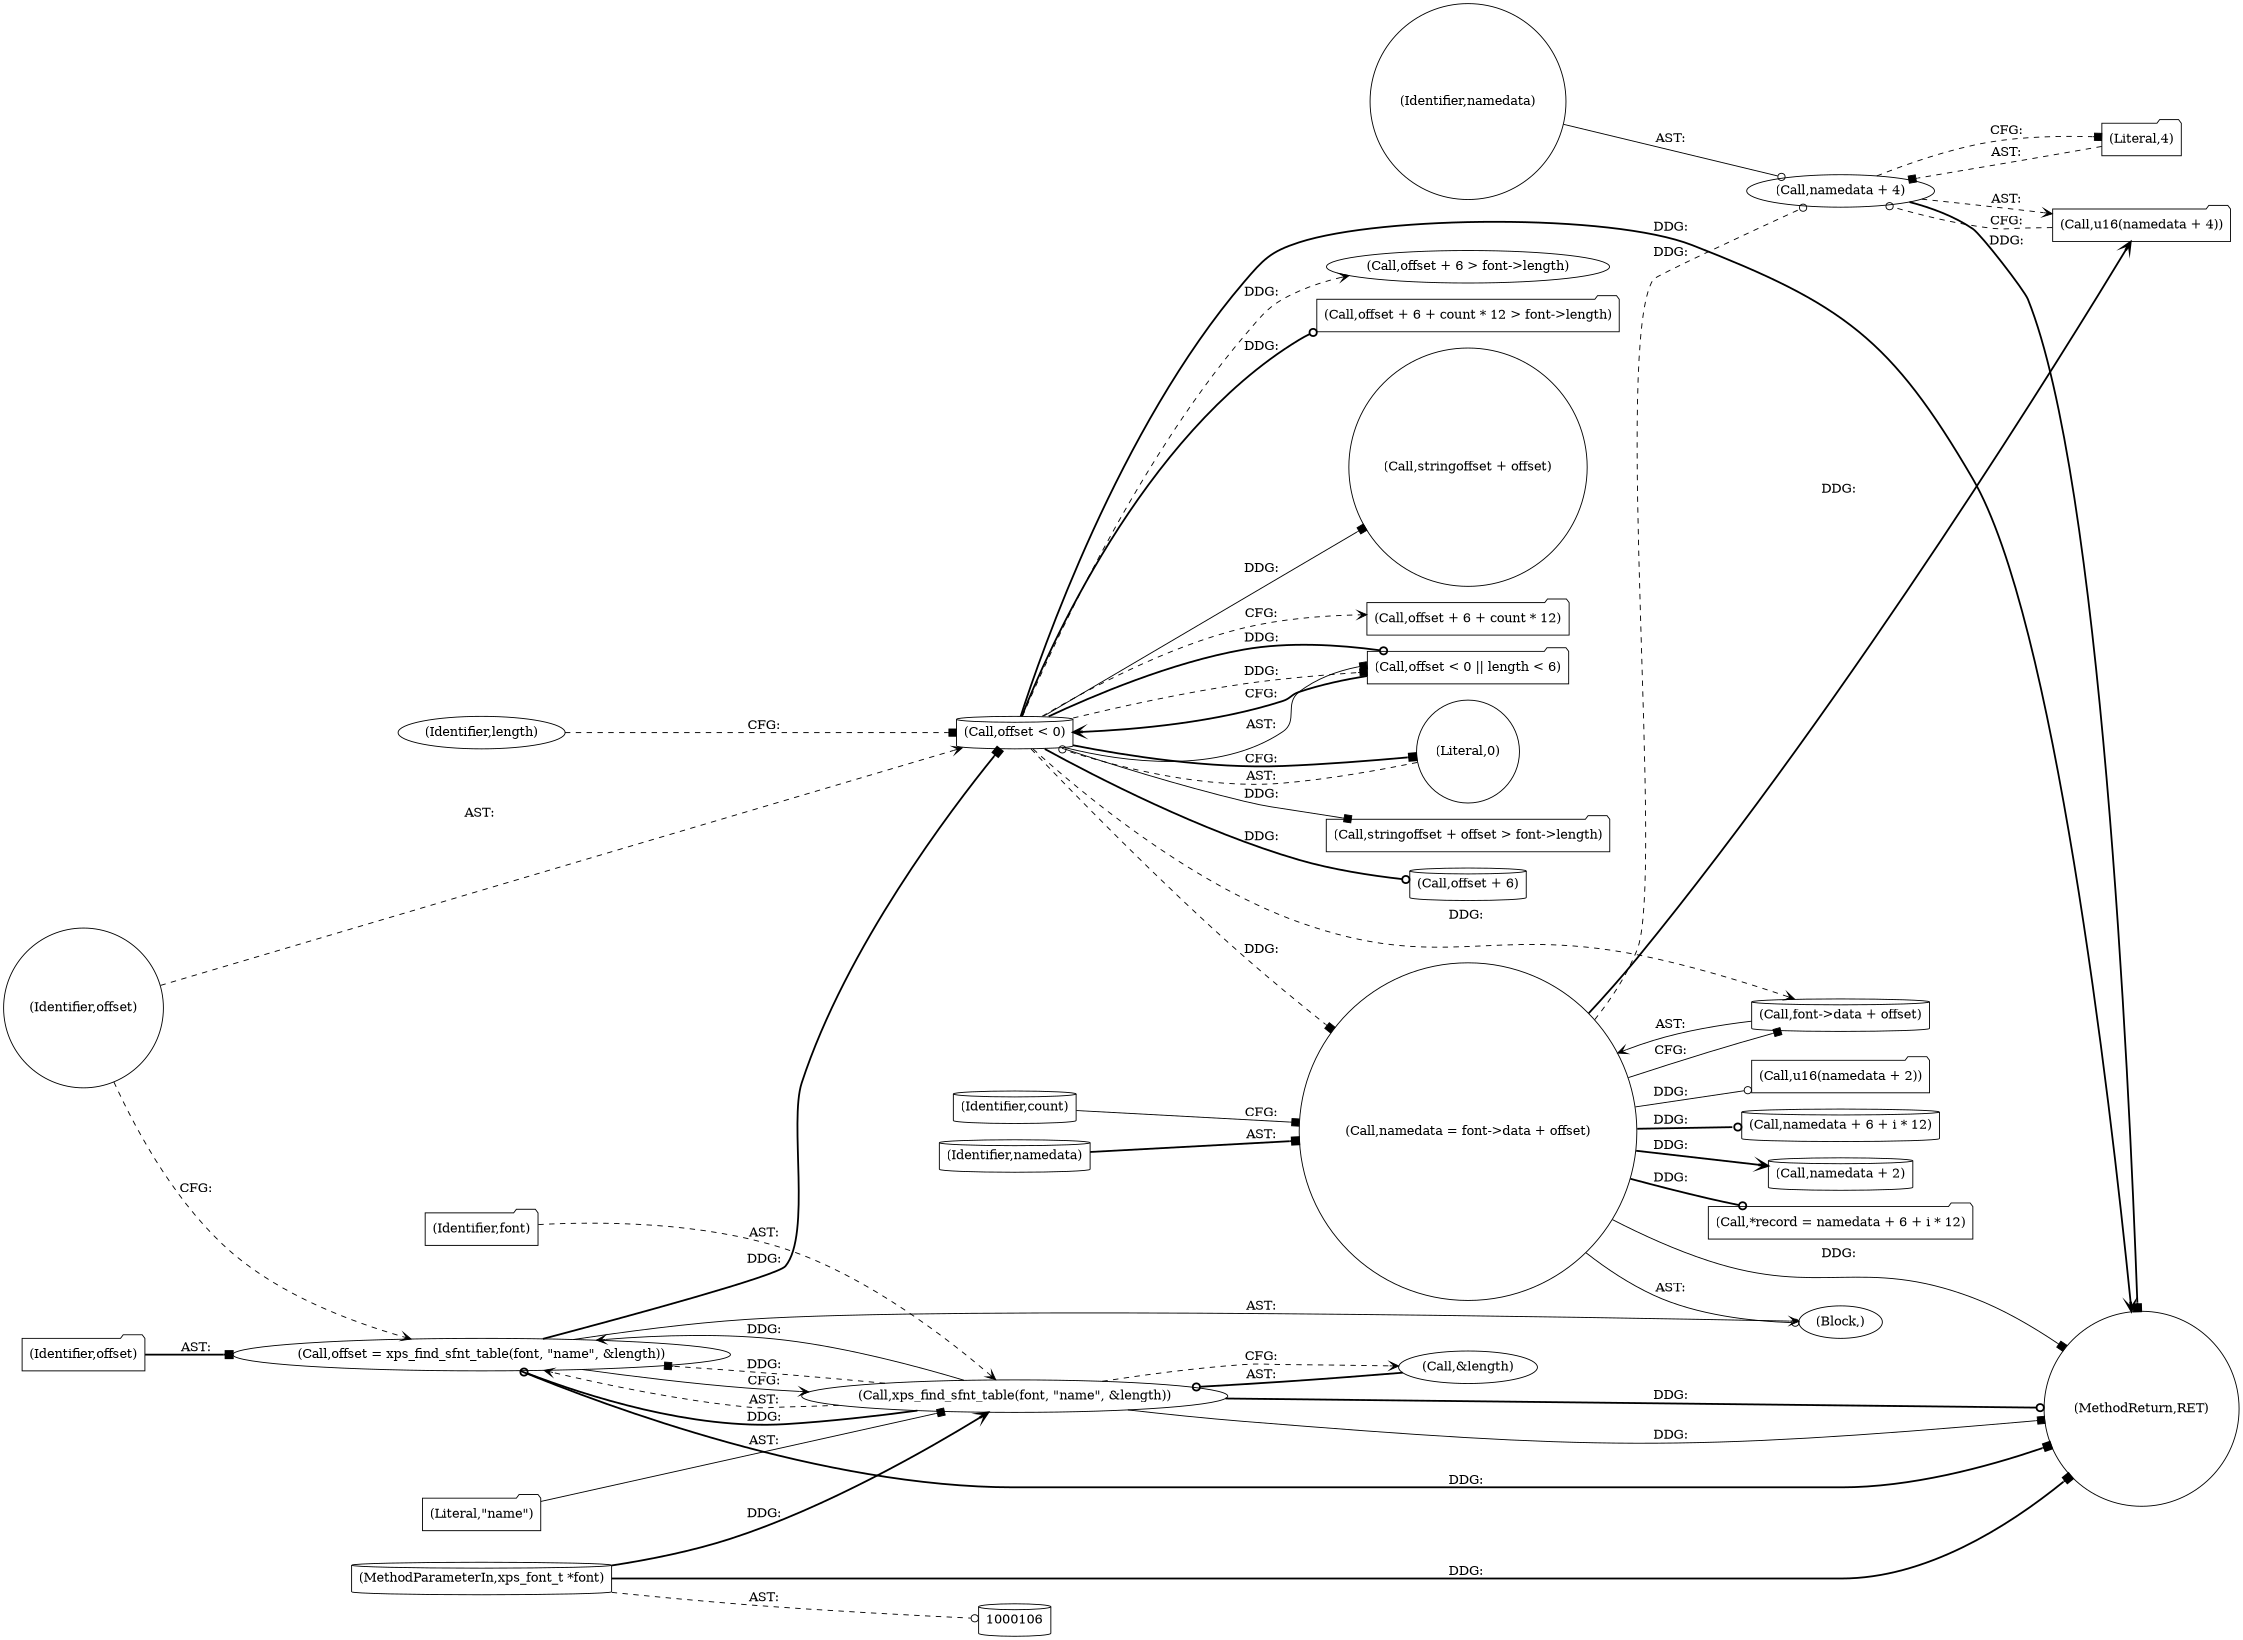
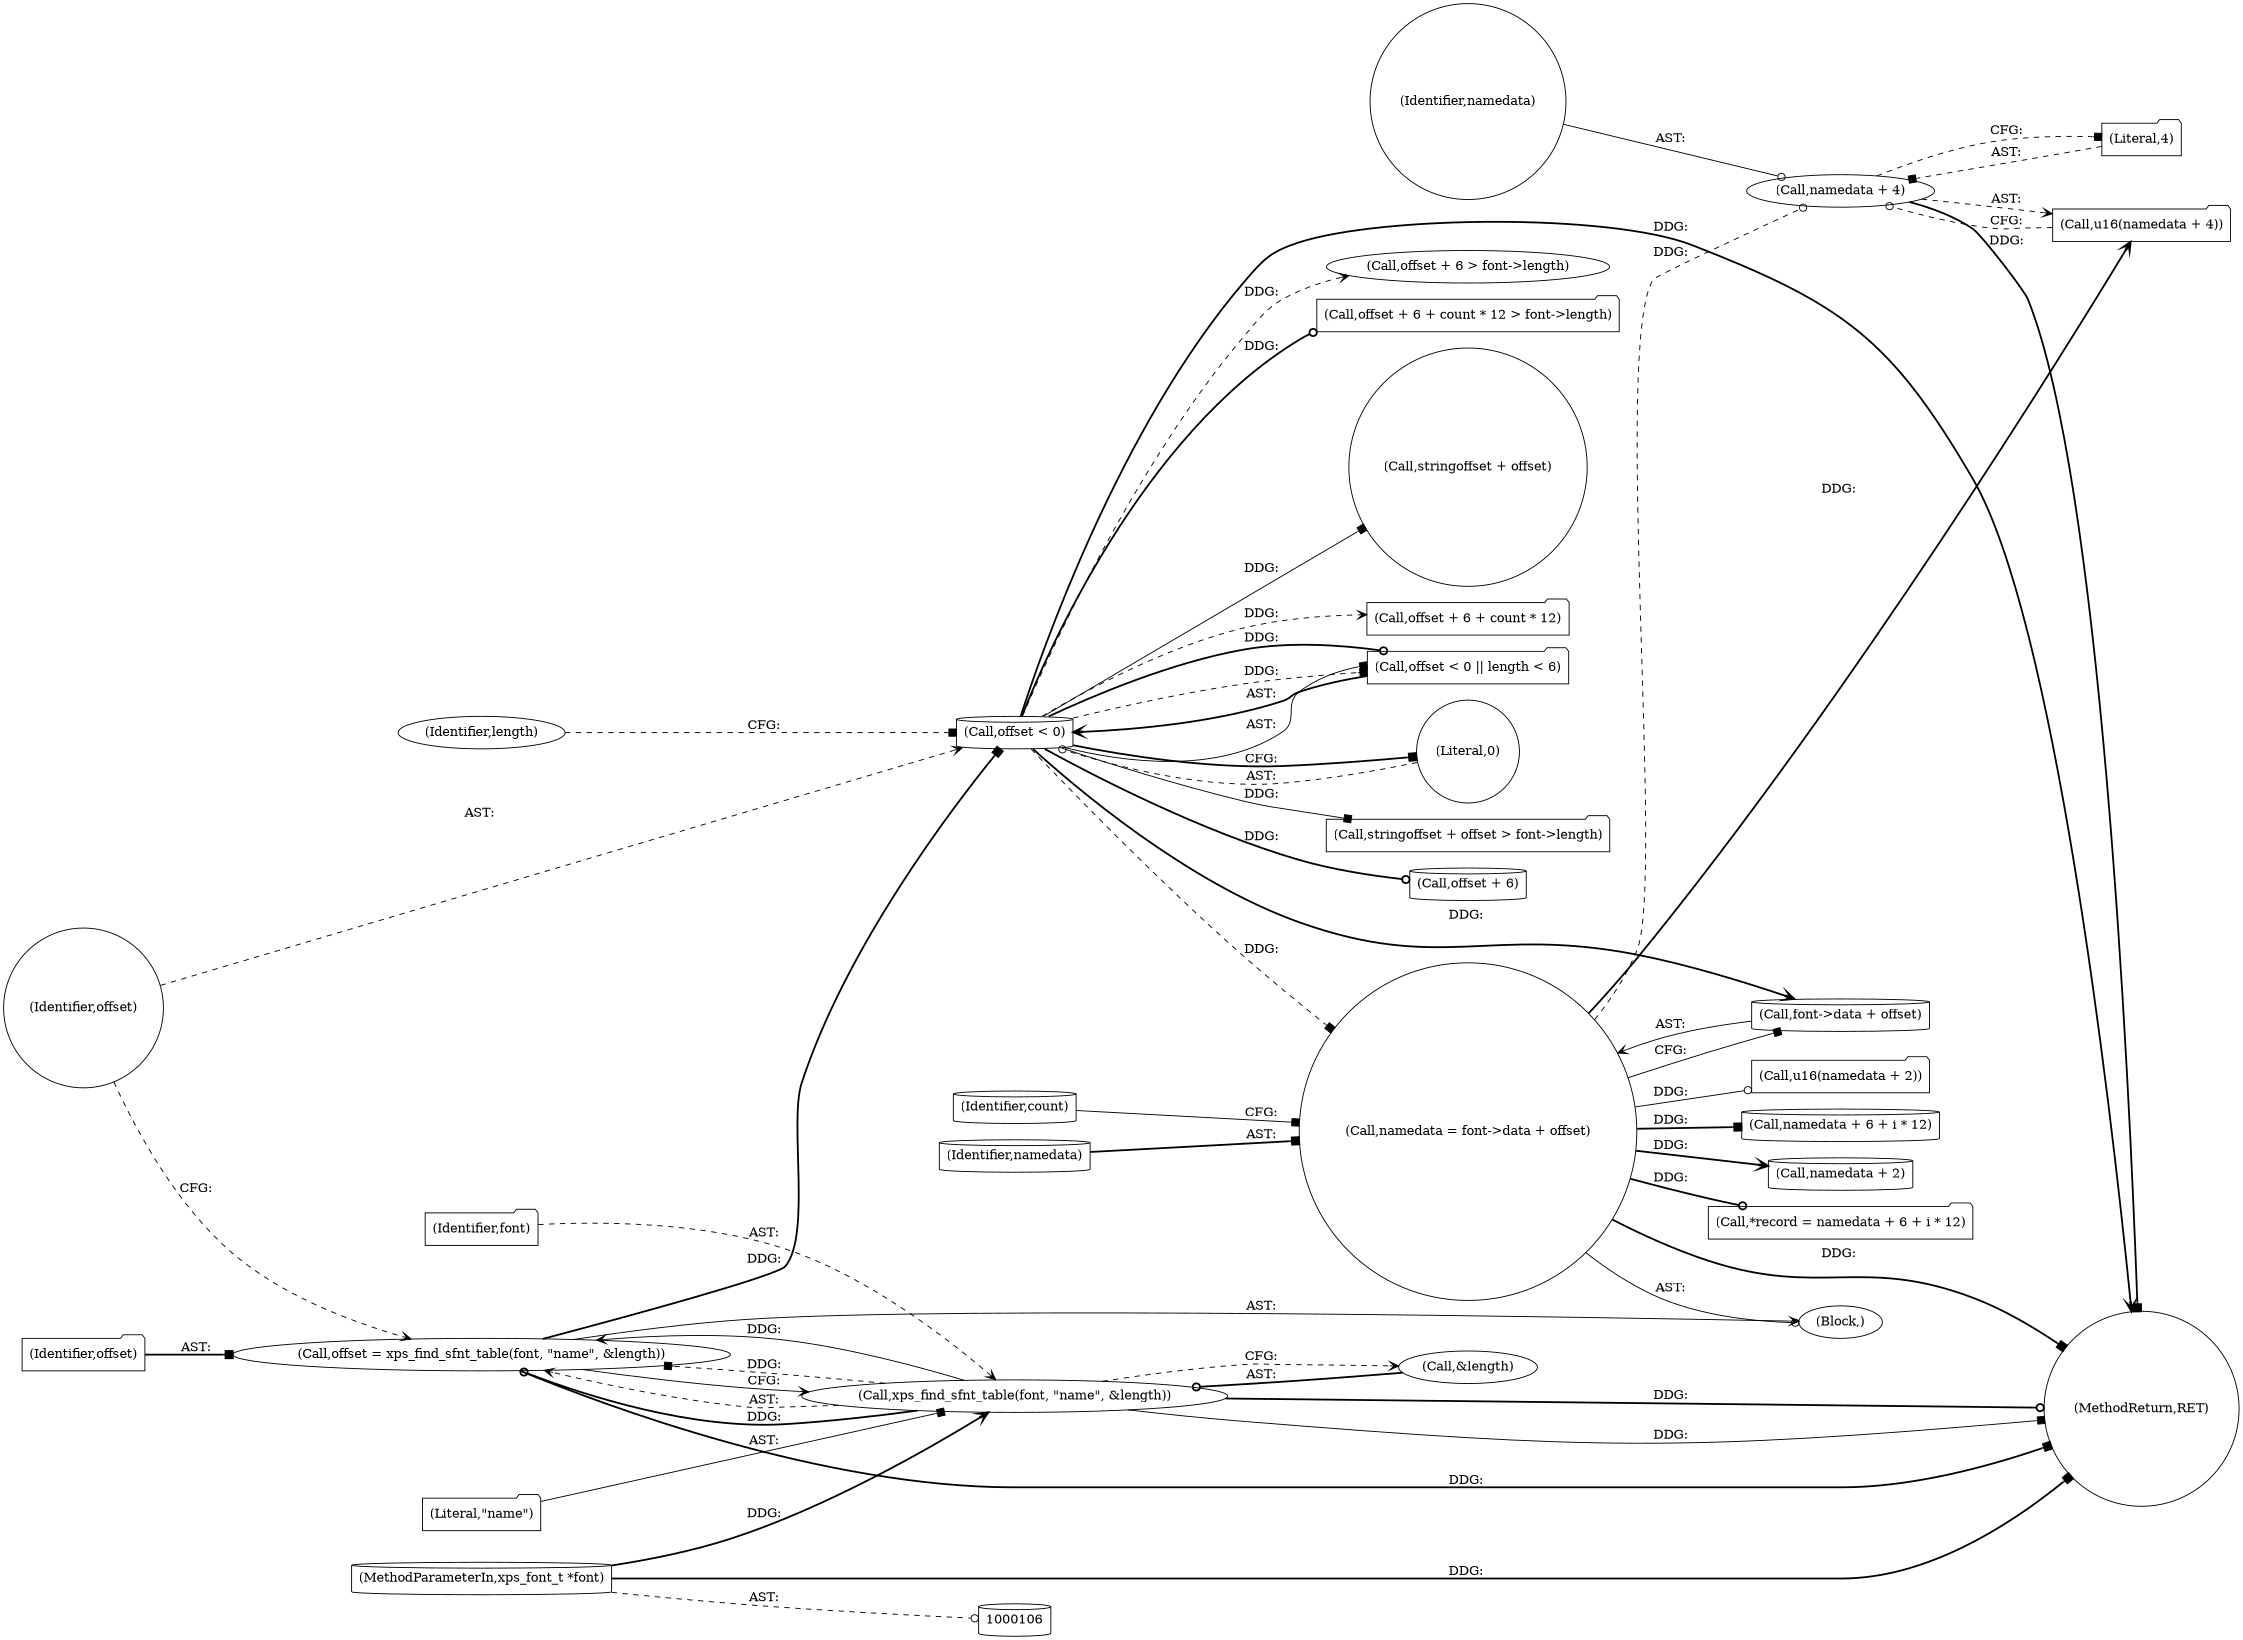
(1263, 614) -> (1263, 614)
(1263, 694) -> (1263, 694)
(1385, 943) -> (1385, 943)
(1685, 1128) -> (1685, 1128)
(1837, 1277) -> (1837, 1277)
